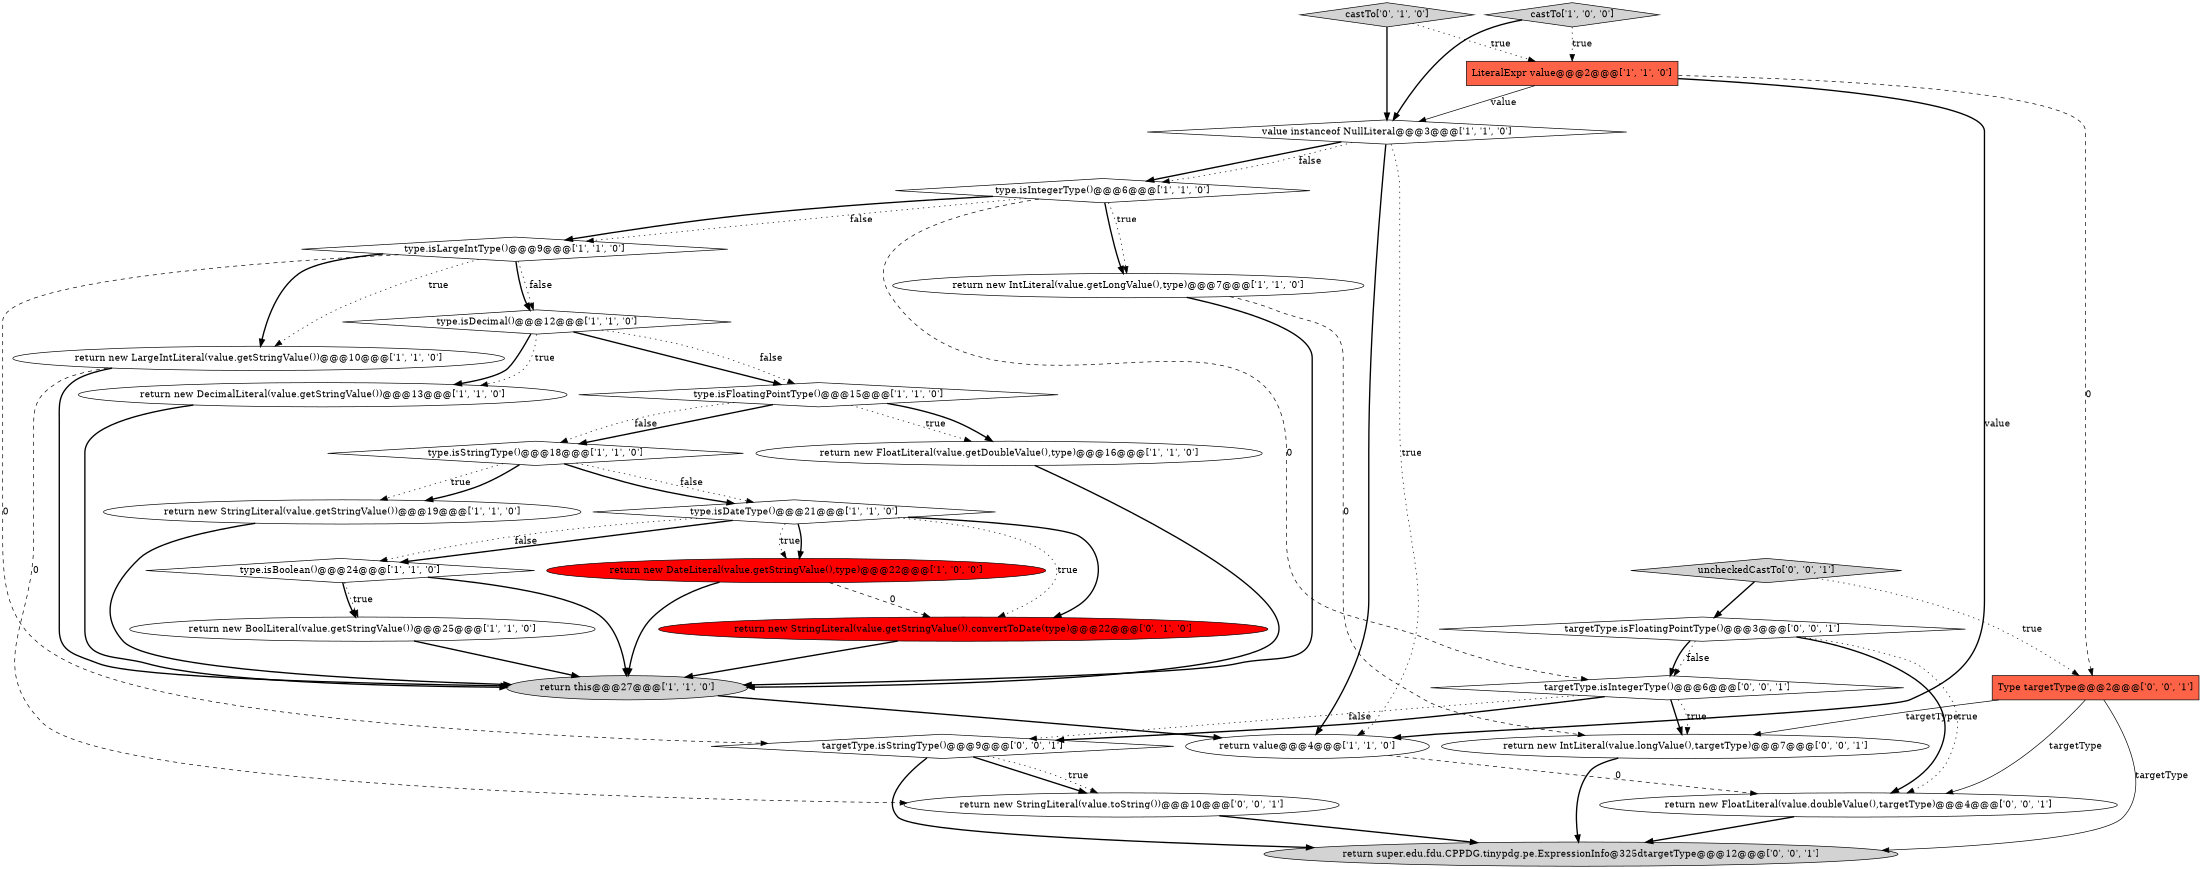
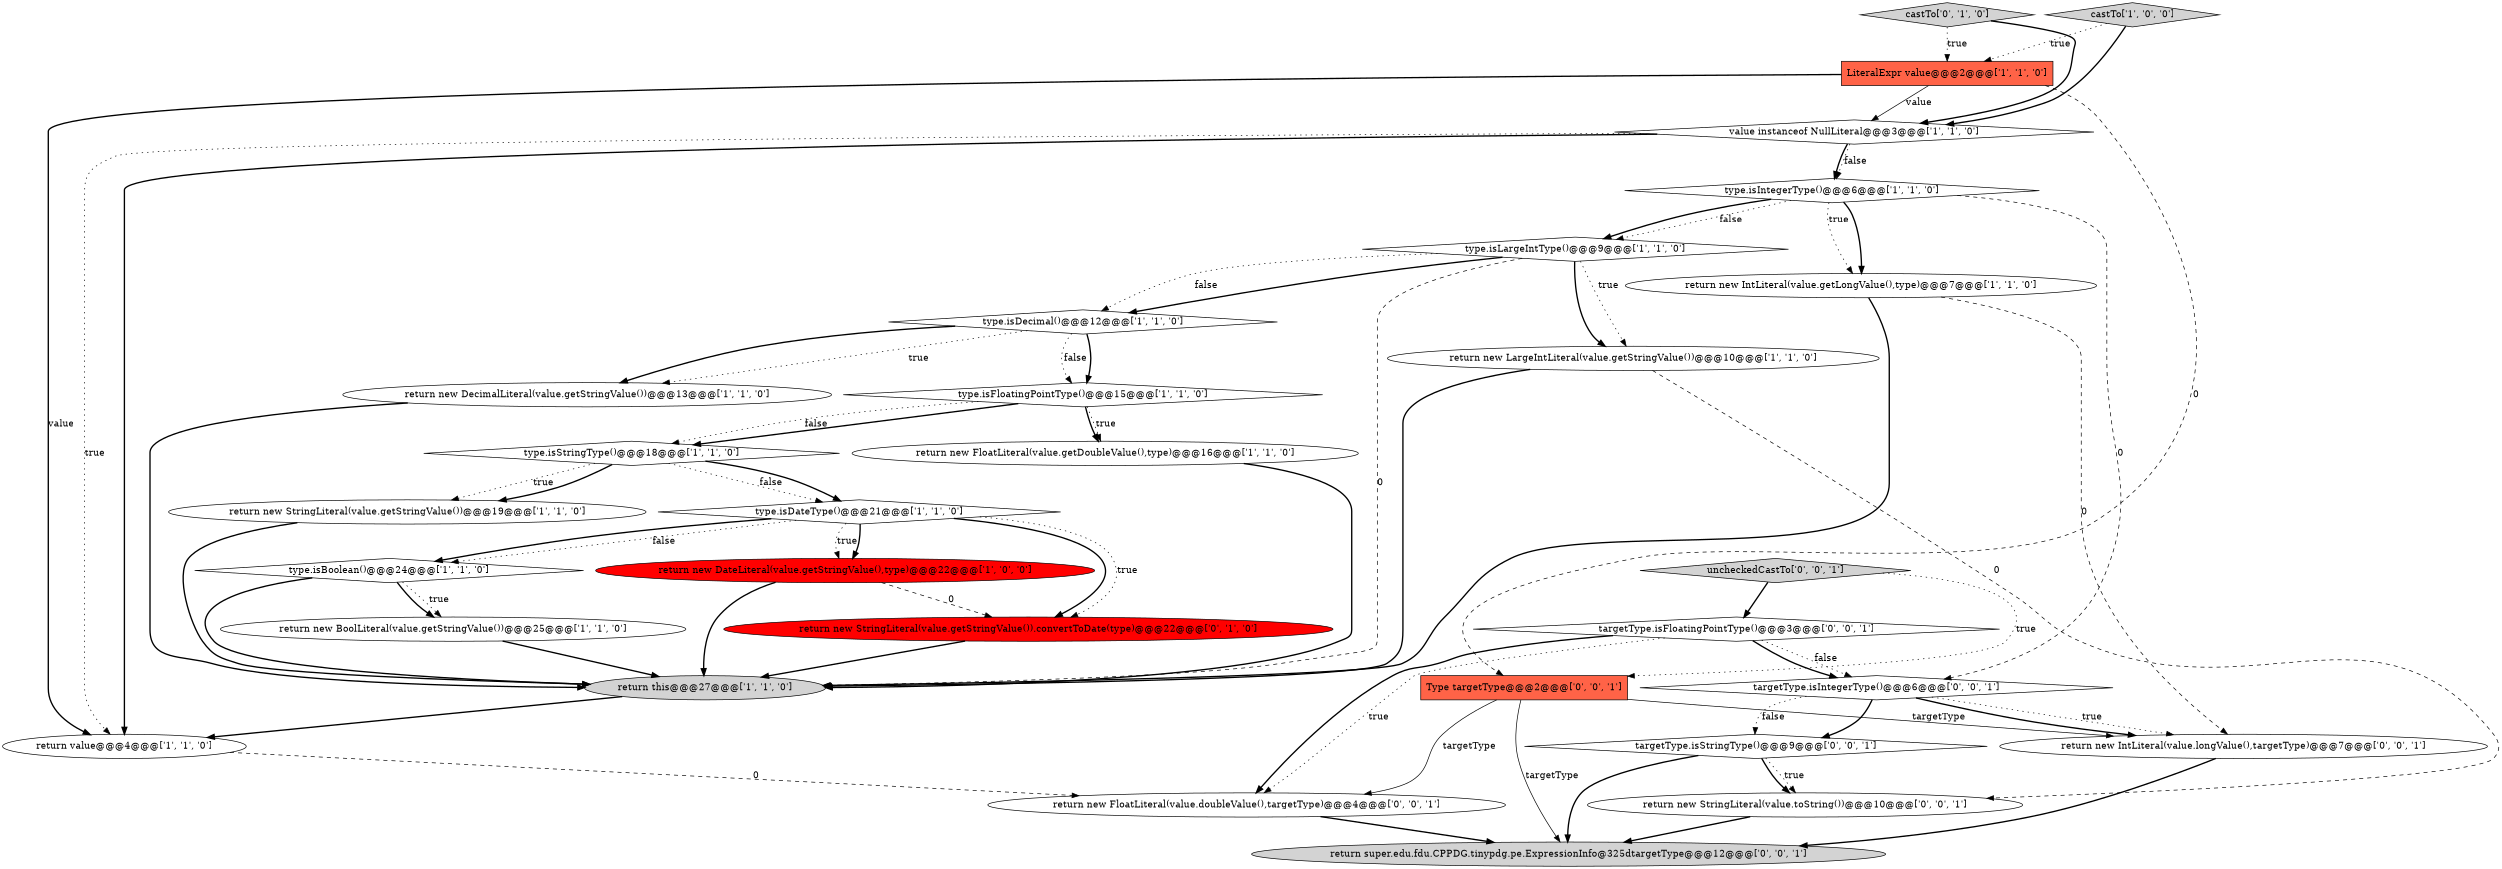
(37, 642) -> (1348, 654)
